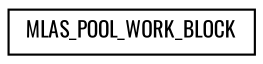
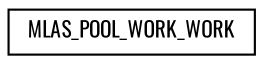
(132, 32) -> (132, 32)
